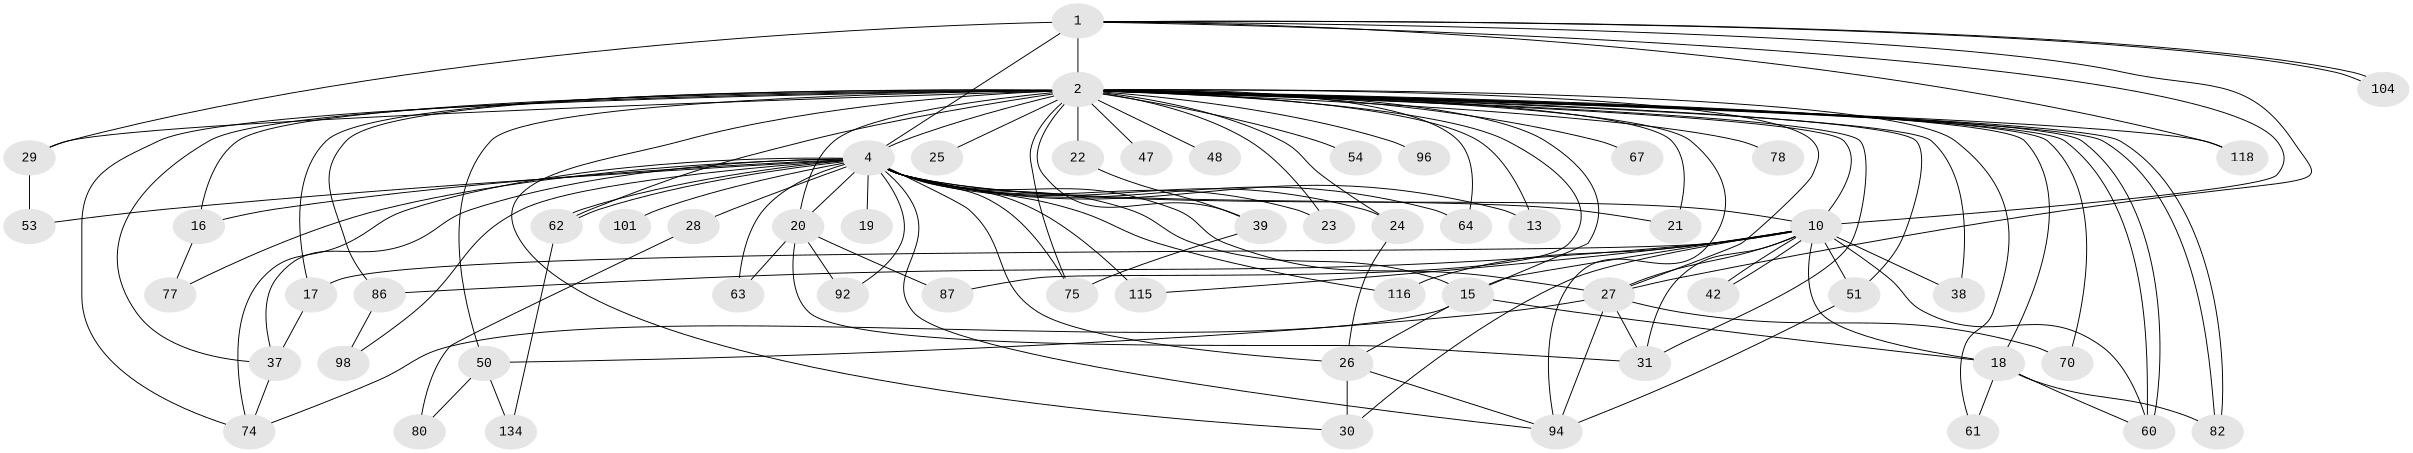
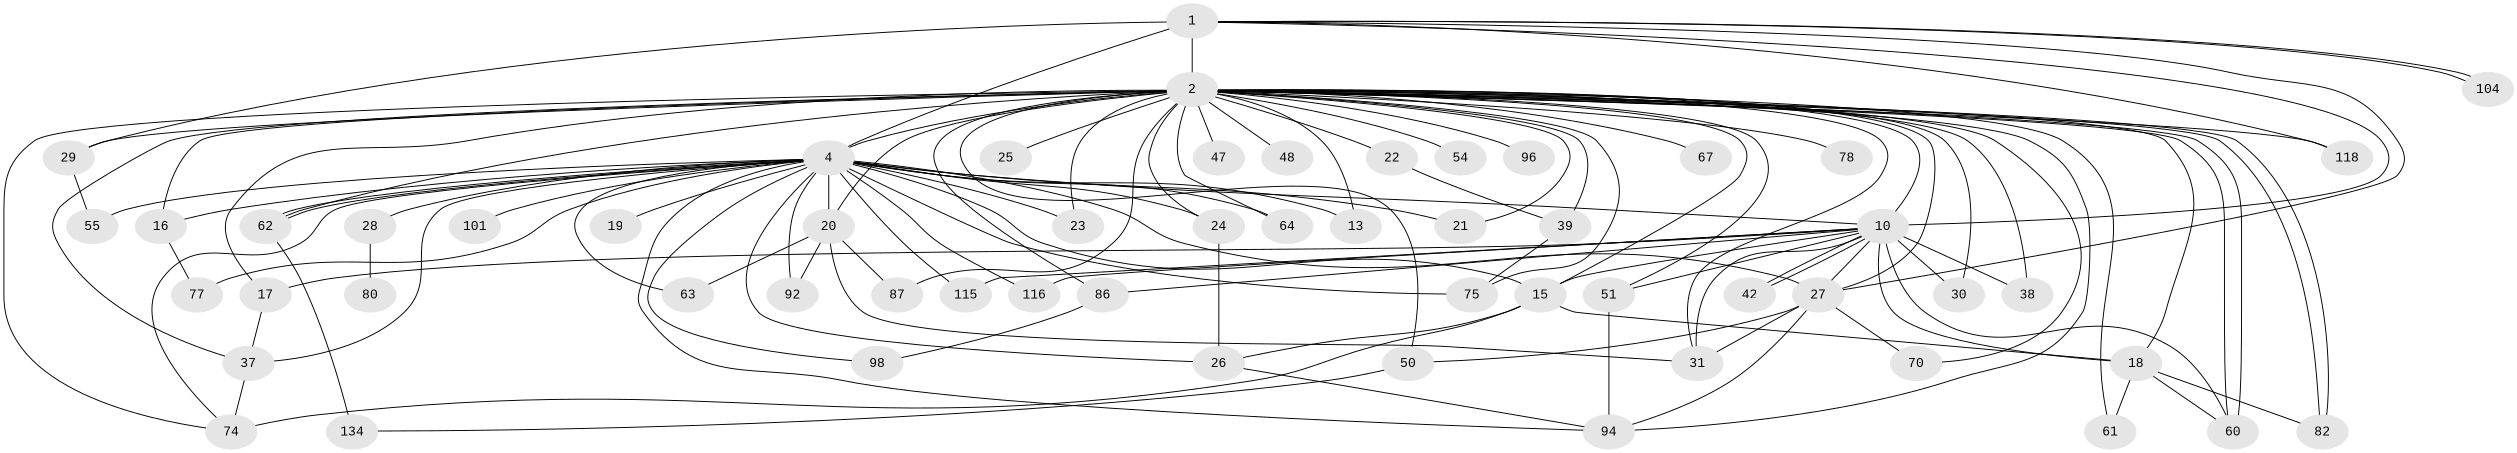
(29, 226) -> (92, 226)
(452, 398) -> none
(1347, 398) -> none
